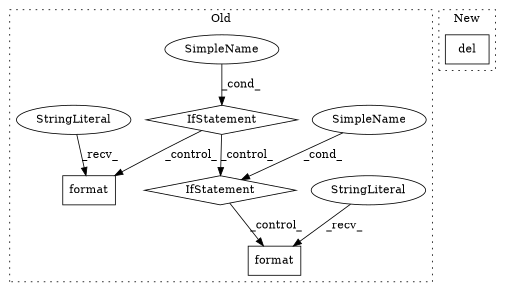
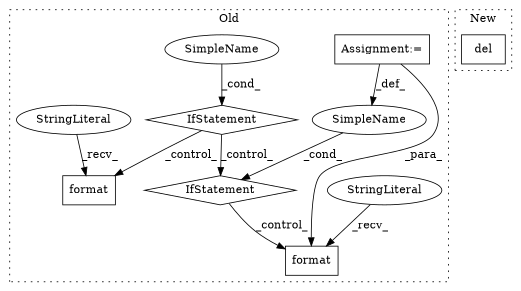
none -> (382, 49)
